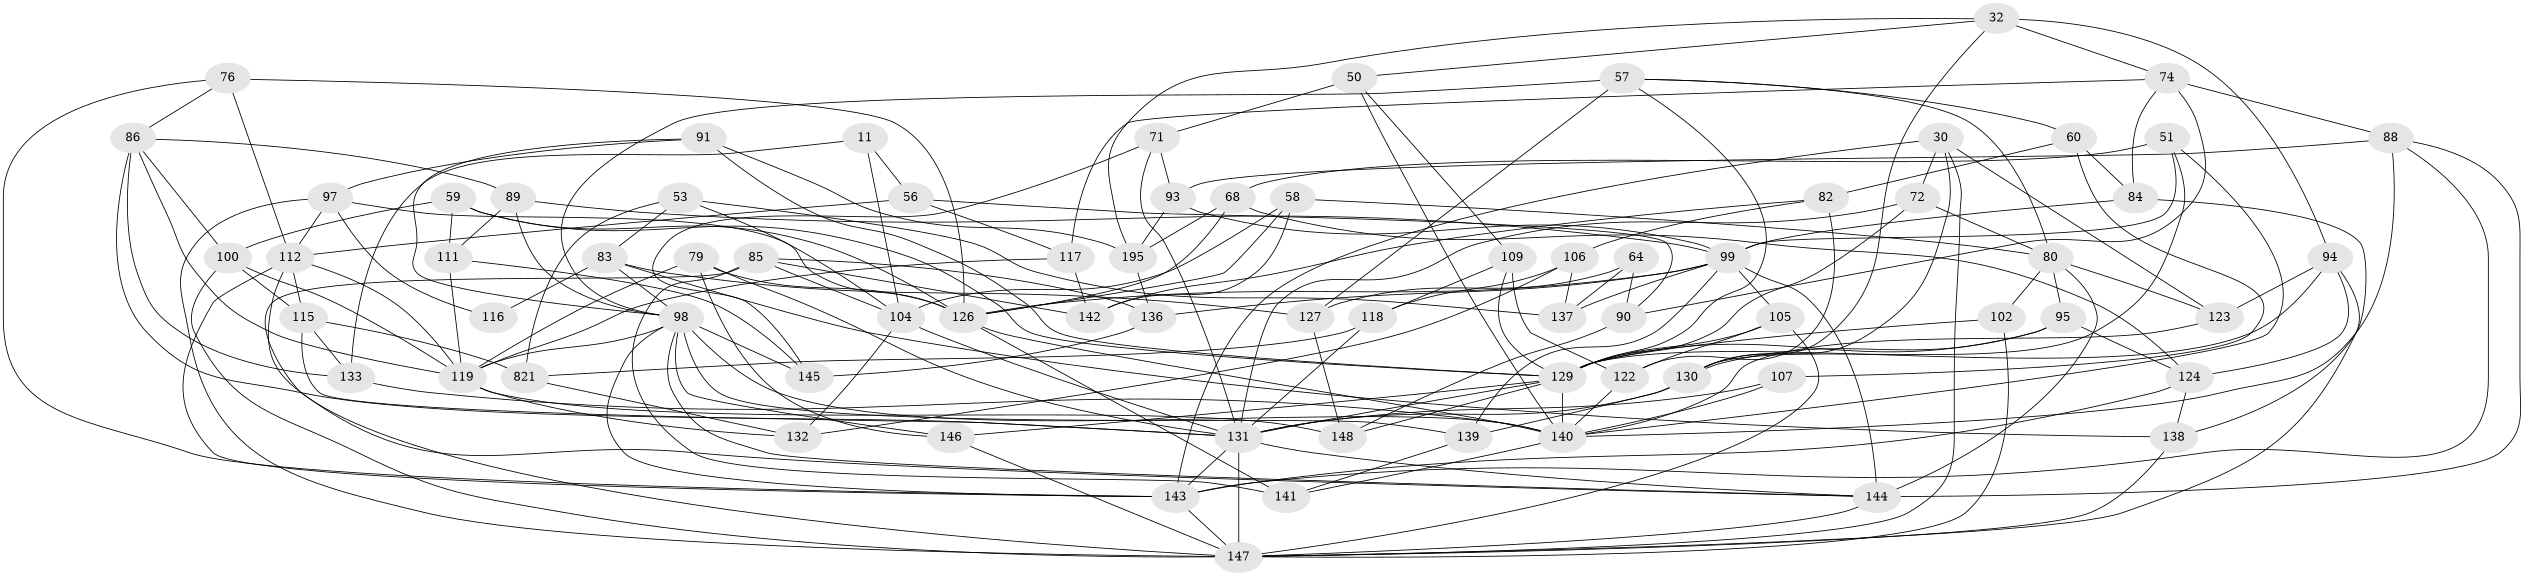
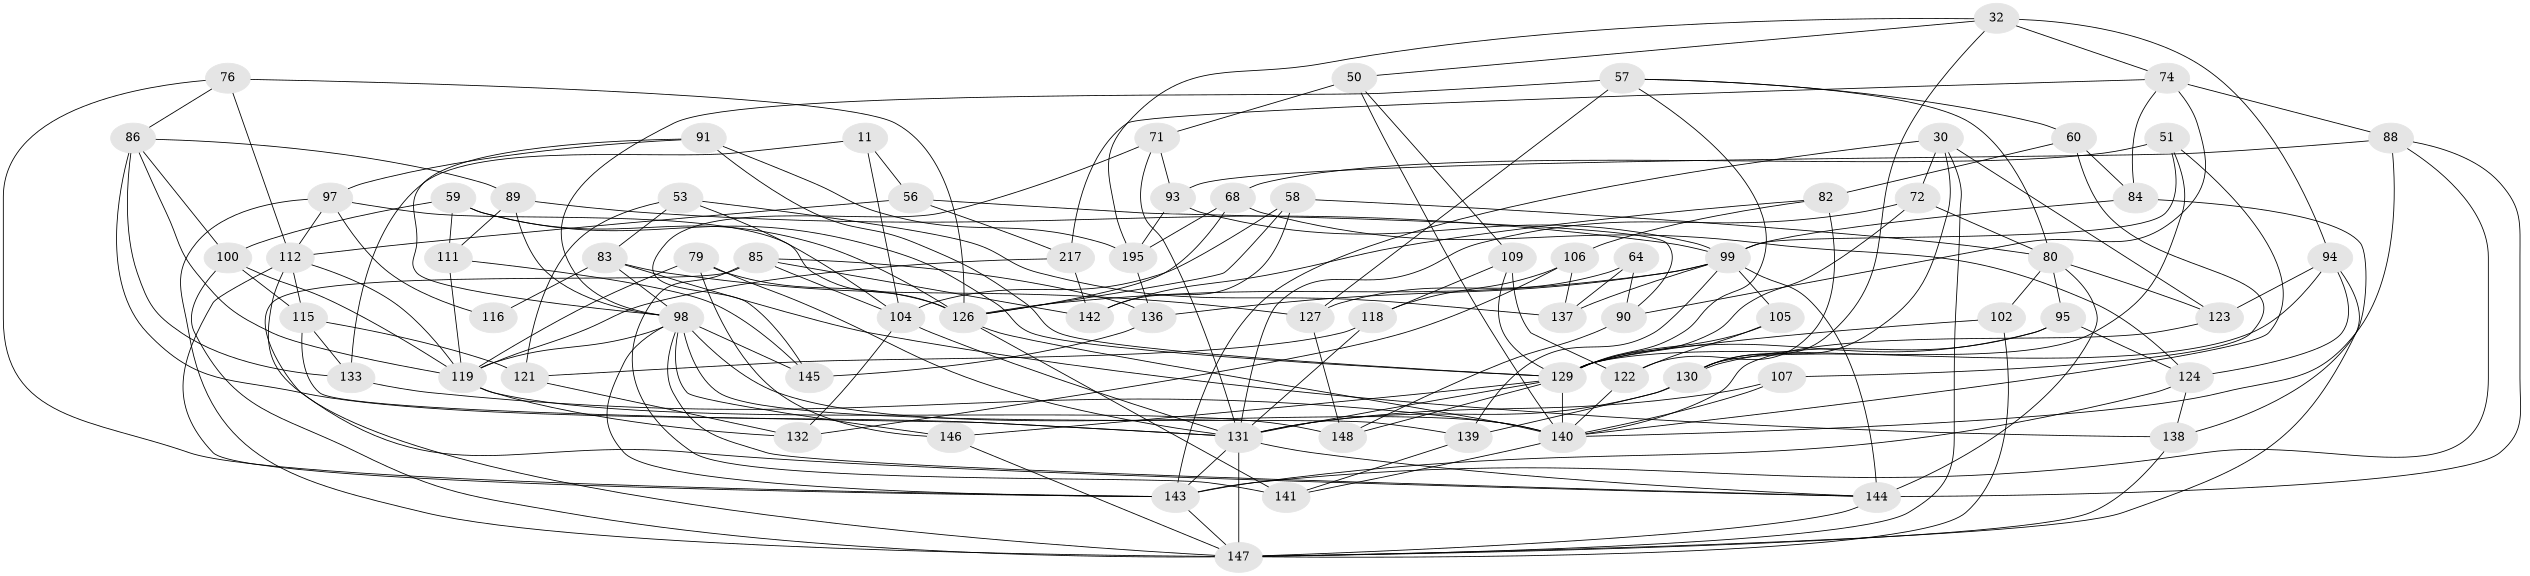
(1071, 258) -> (1071, 258)
(525, 378) -> (525, 378)
(1567, 498) -> none
